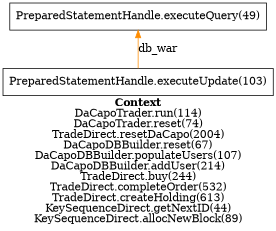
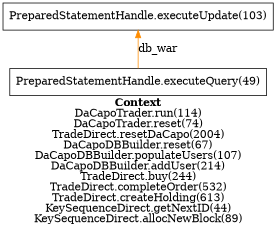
(138, 53) -> (138, 53)
